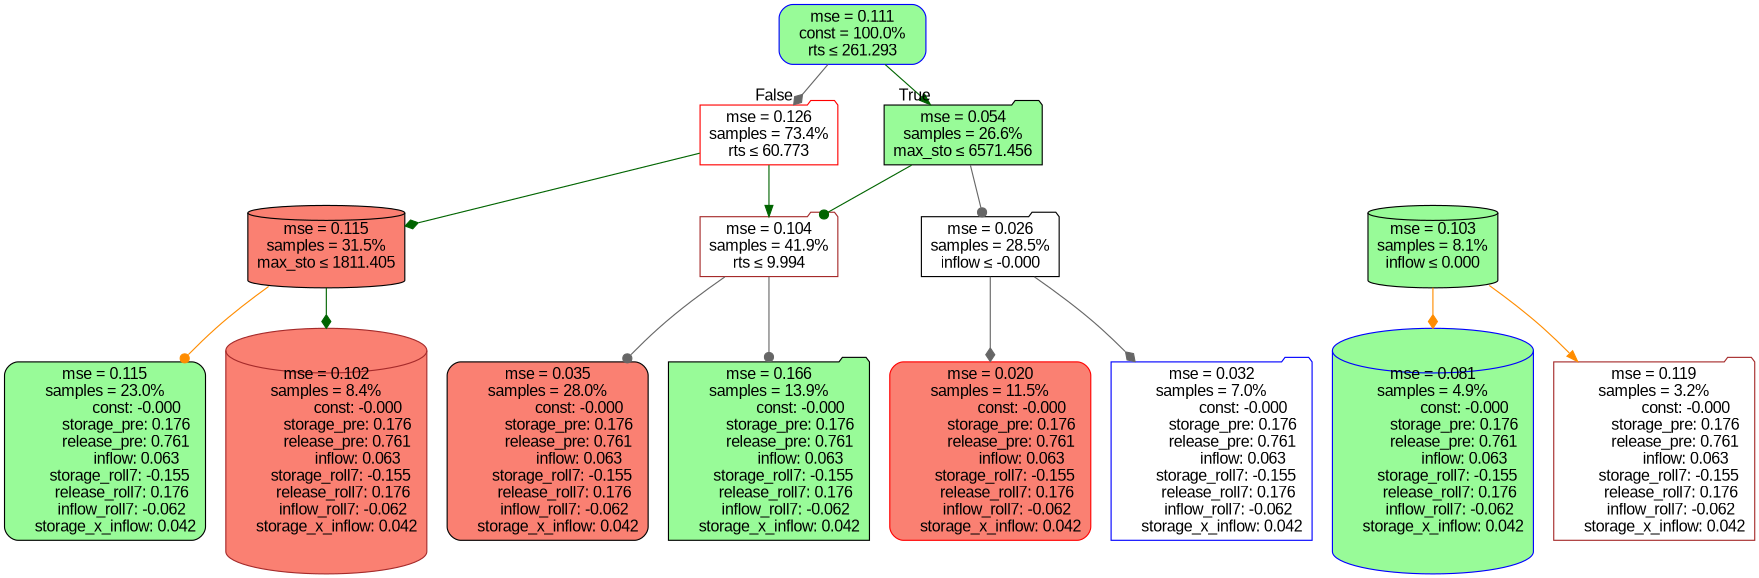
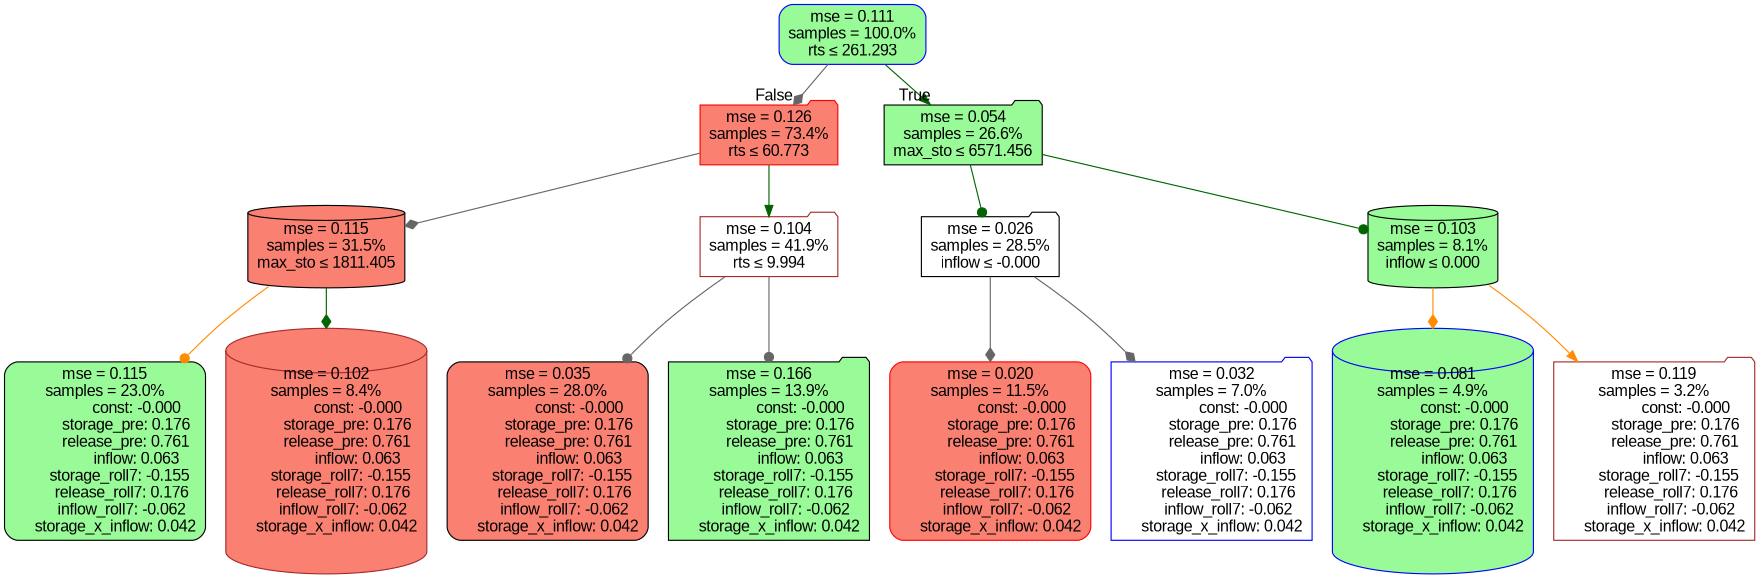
(853, 34) -> (853, 34)
(769, 135) -> (769, 135)
(976, 186) -> (976, 186)
(559, 188) -> (559, 188)
(870, 189) -> (1200, 191)
